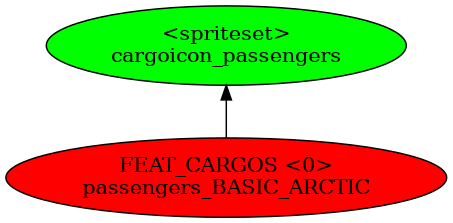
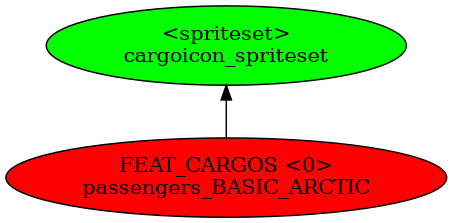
(226, 46) -> (226, 46)
